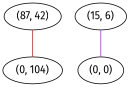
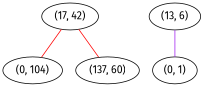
(33, 16) -> (70, 16)
(101, 16) -> (175, 16)
(101, 70) -> (175, 70)
none -> (108, 70)
